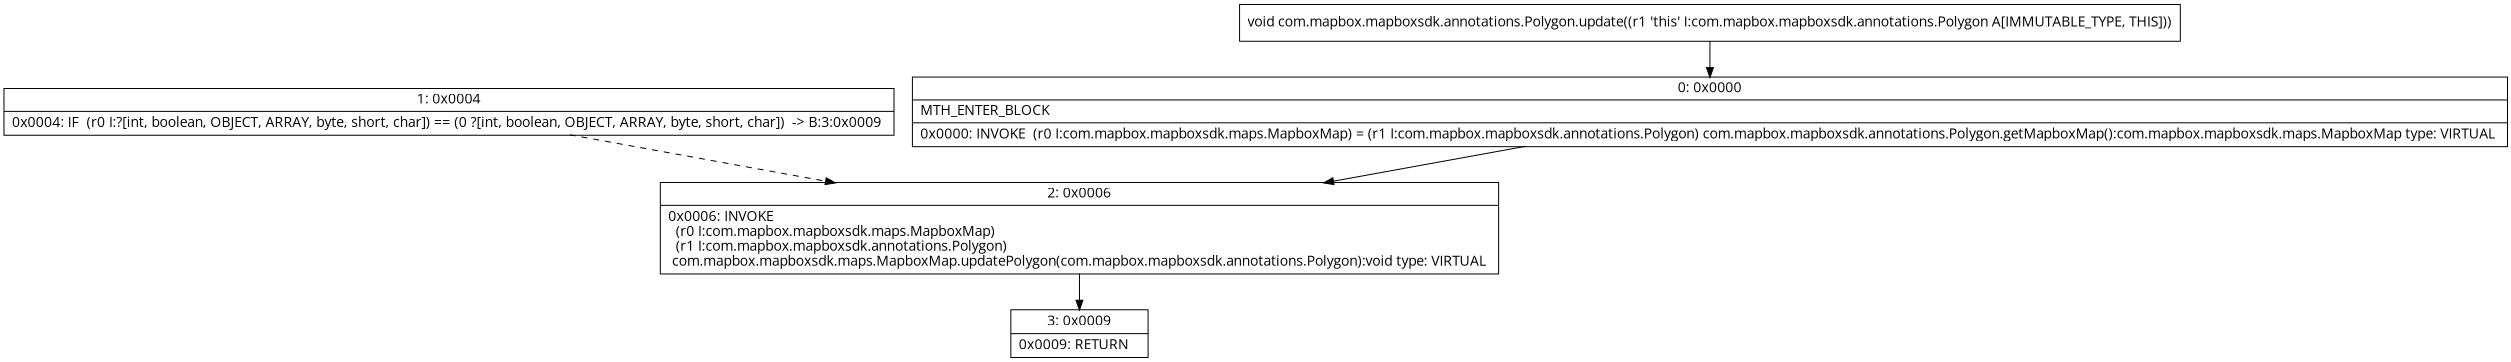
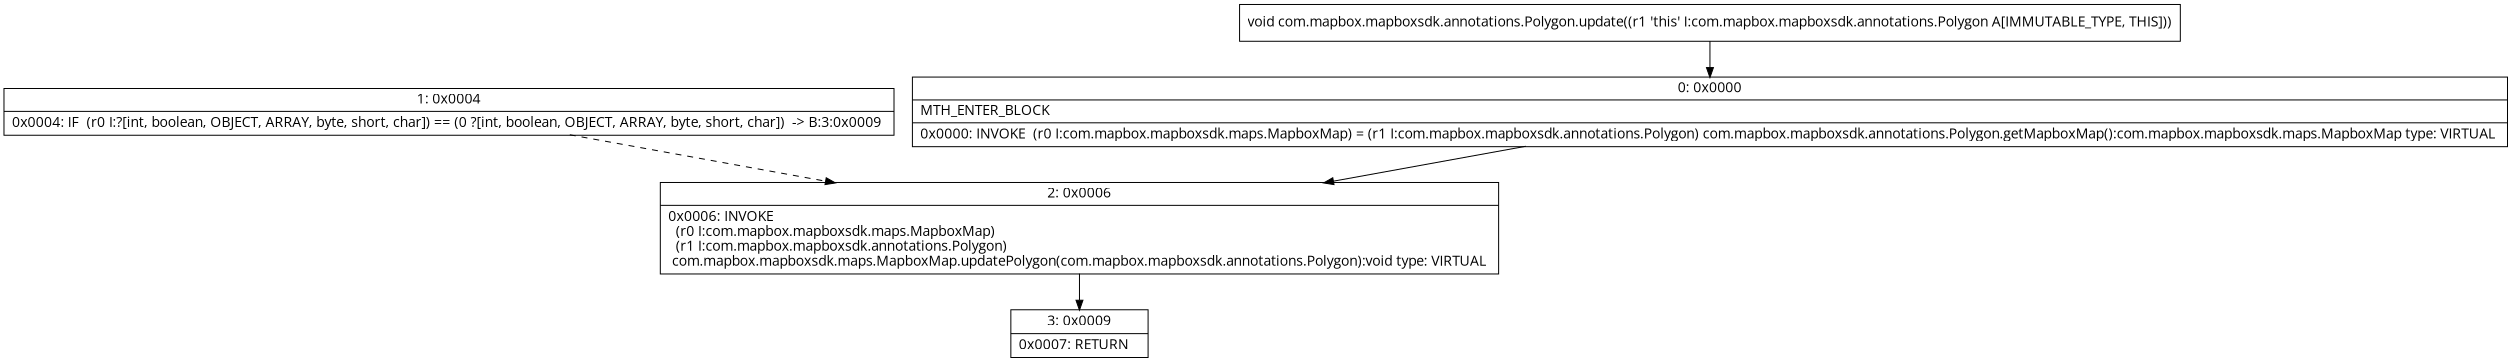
(1079, 345) -> (1079, 345)
